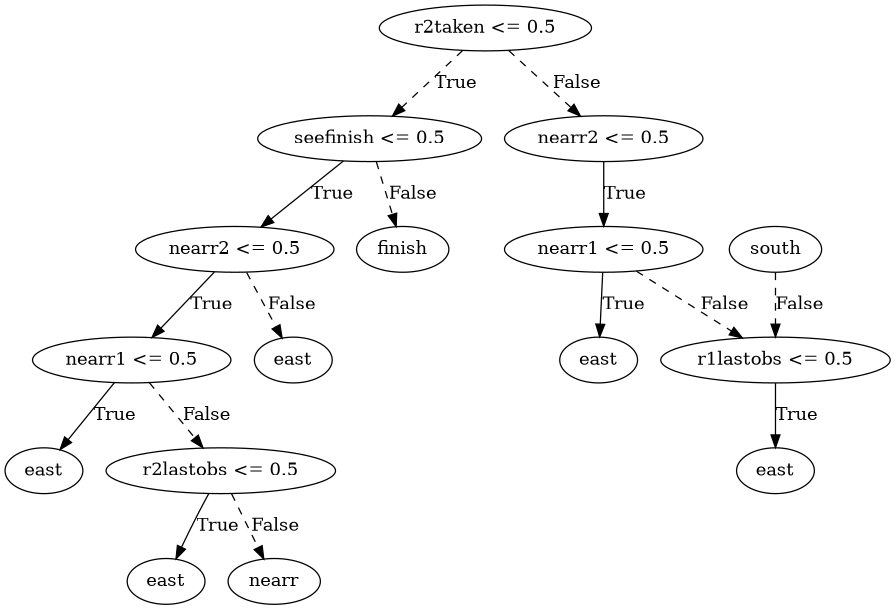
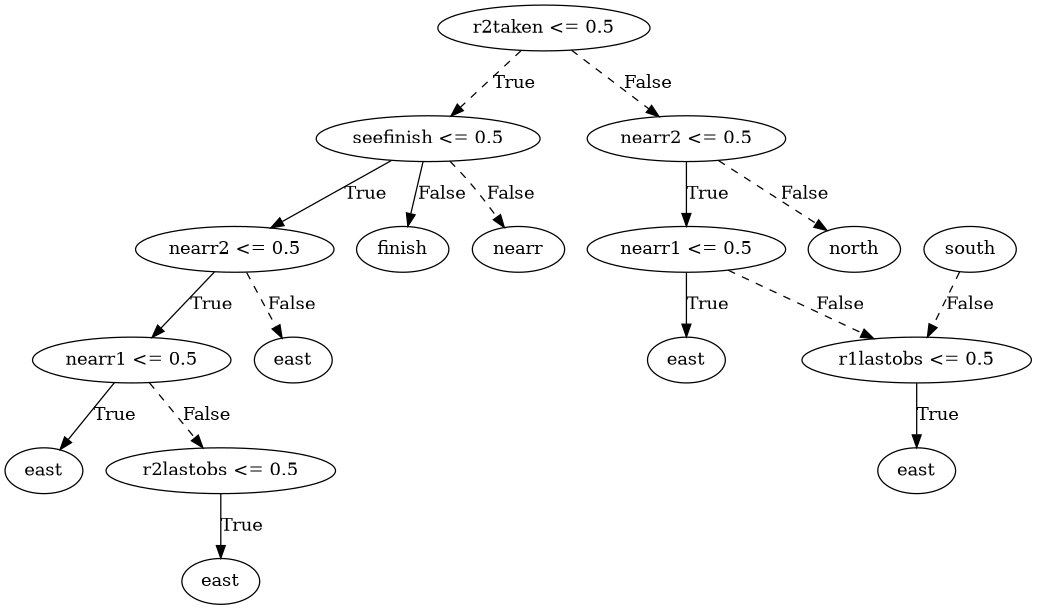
(384, 188) -> (417, 188)
none -> (854, 249)
(245, 521) -> (474, 188)
